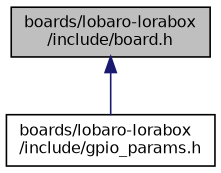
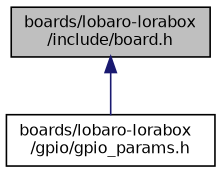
(111, 140) -> (111, 140)
